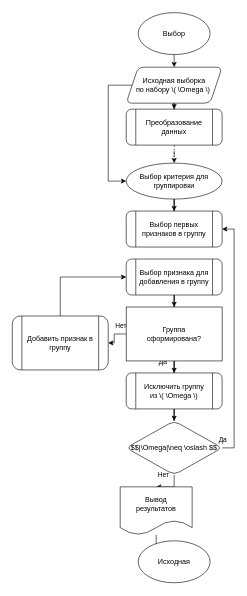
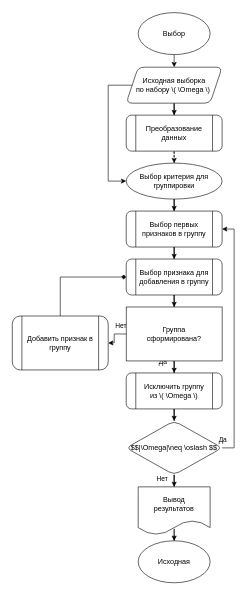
(174, 127) -> (174, 133)
none -> (174, 255)
(120, 277) -> (120, 277)
(156, 511) -> (174, 511)
